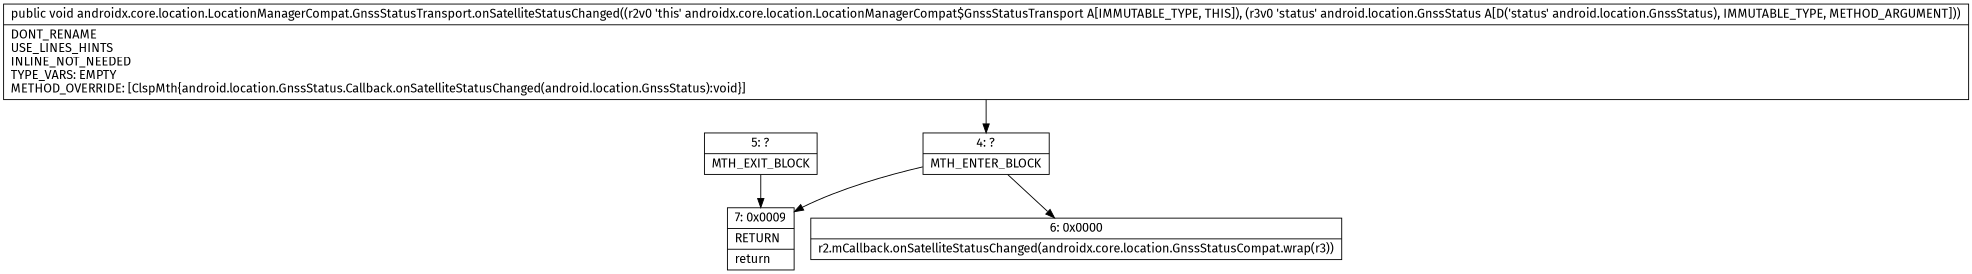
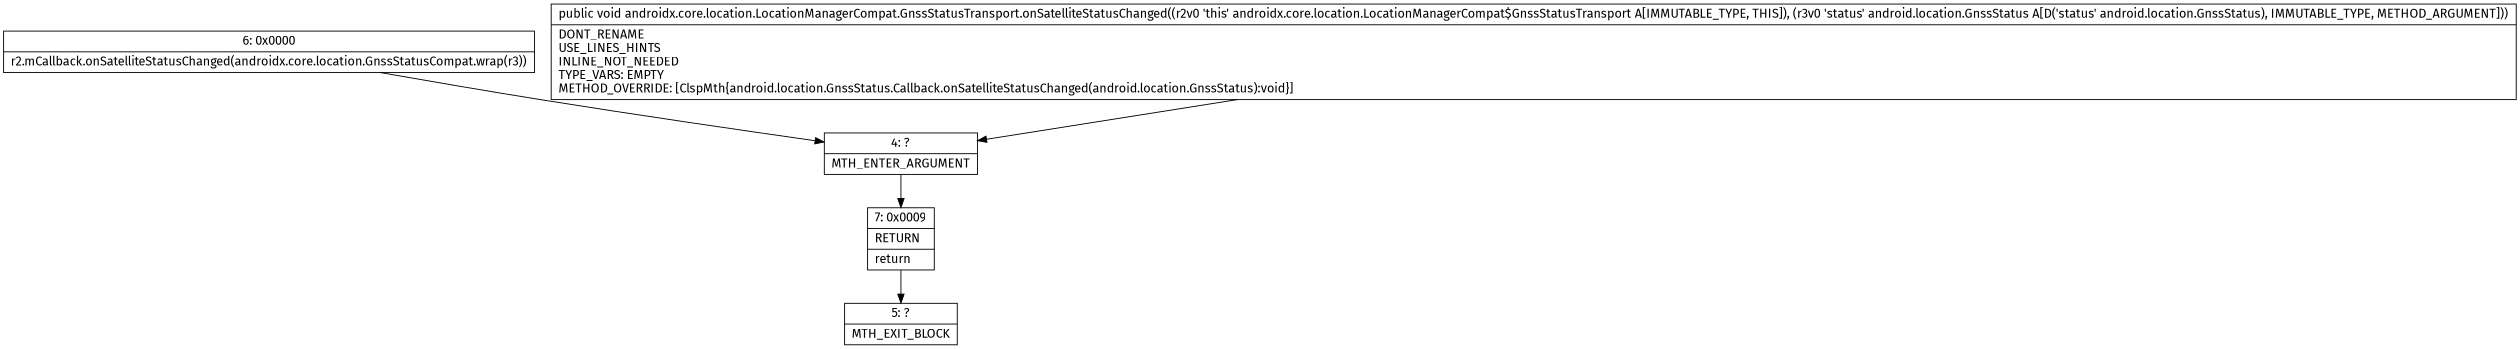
(986, 164) -> (901, 164)
(761, 187) -> (901, 282)
(1028, 193) -> (597, 109)
